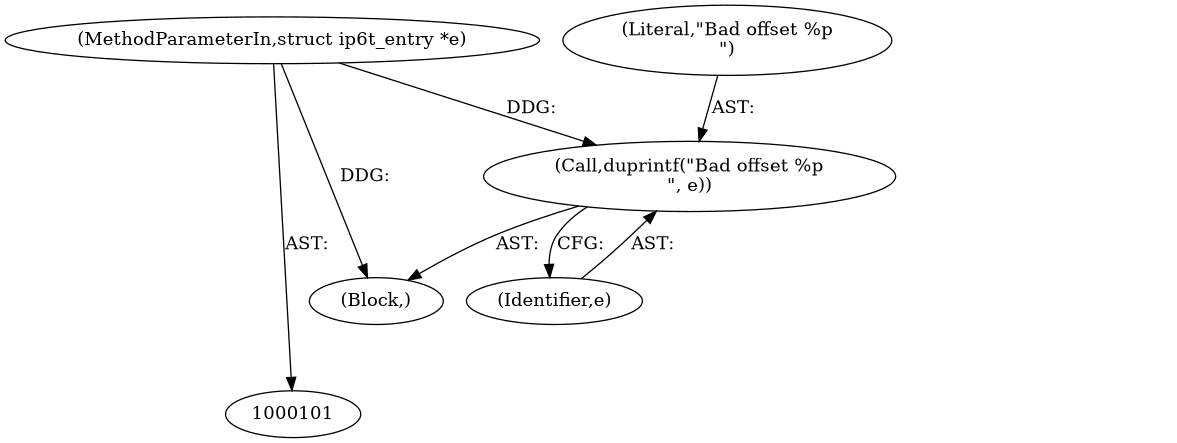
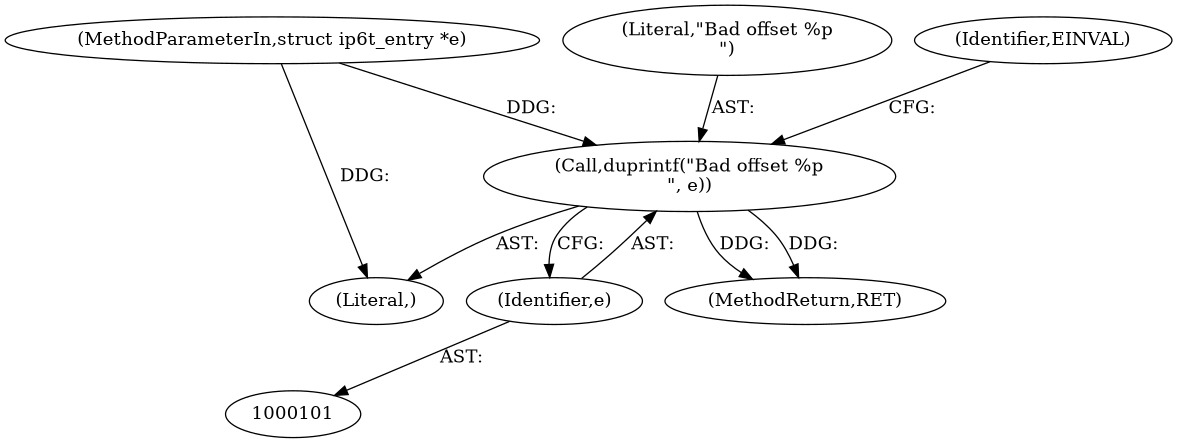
none -> (1043, 40)
(282, 220) -> (428, 356)
(376, 301) -> (376, 301)
none -> (805, 301)
